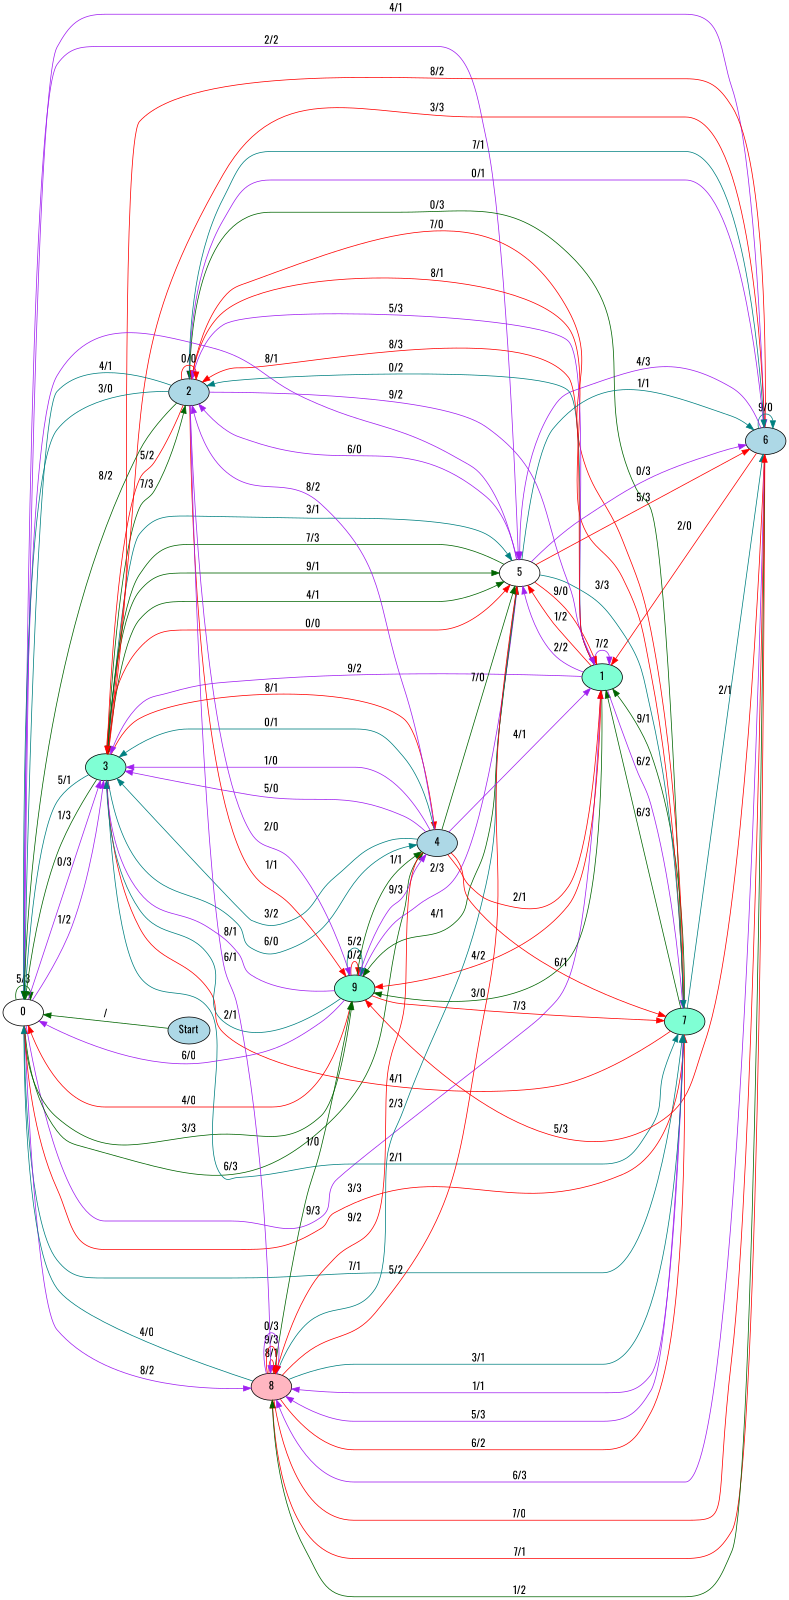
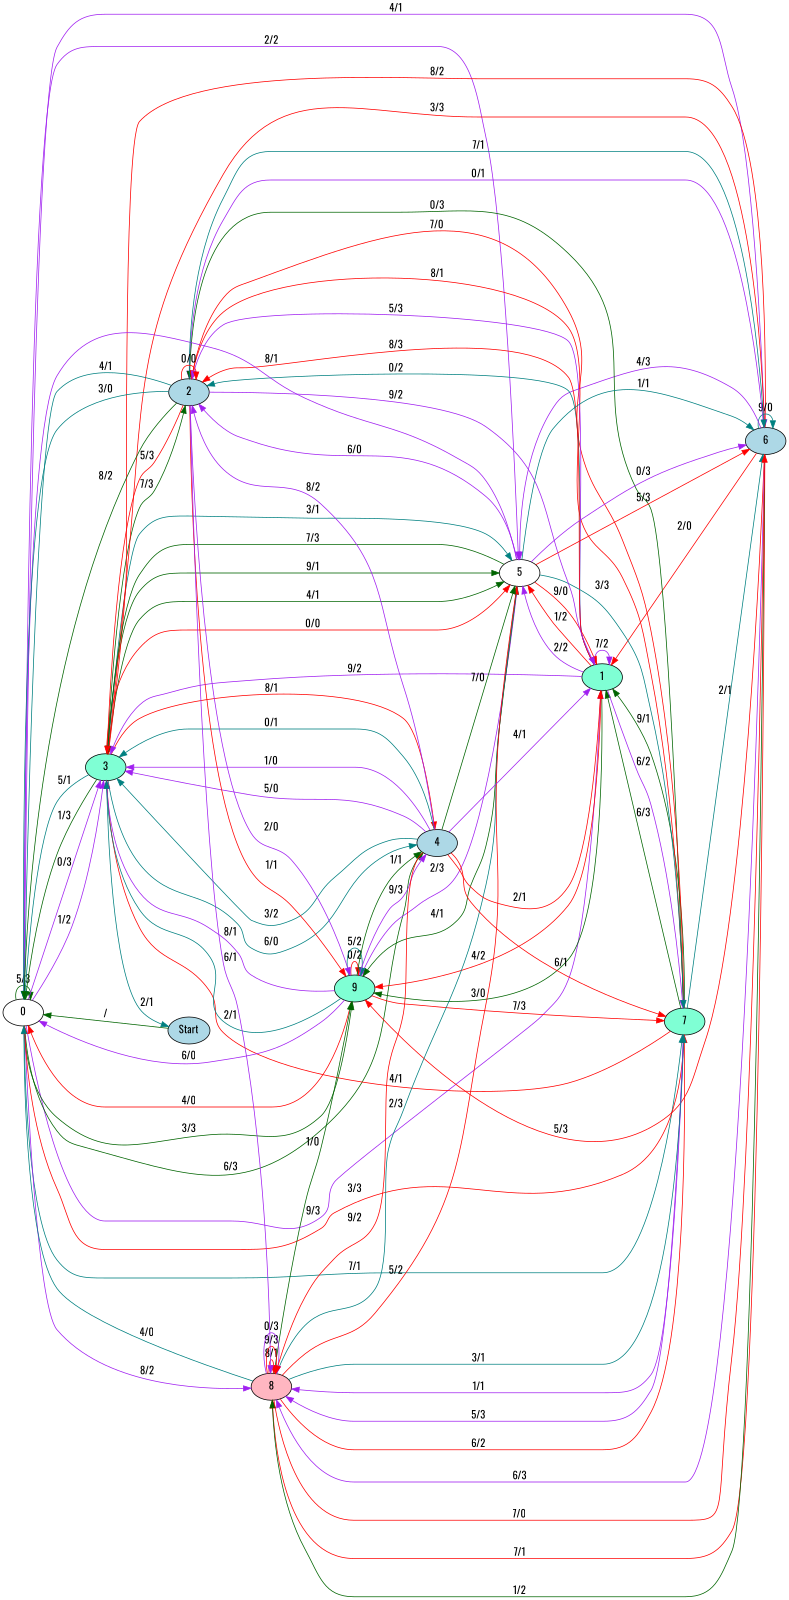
(147, 456) -> (147, 456)
(289, 1171) -> (115, 910)
